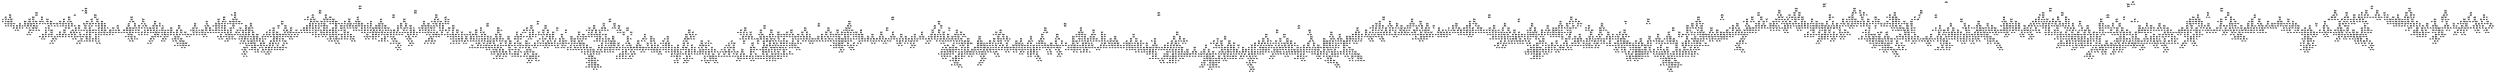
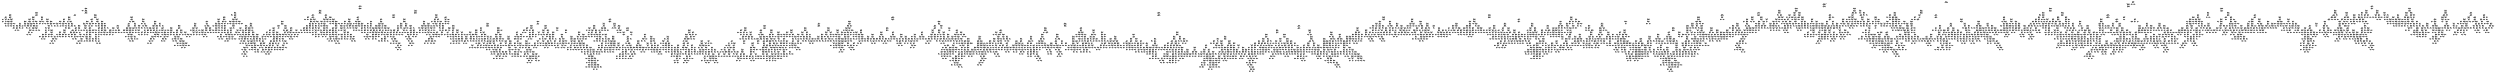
(503, 50) -> none
